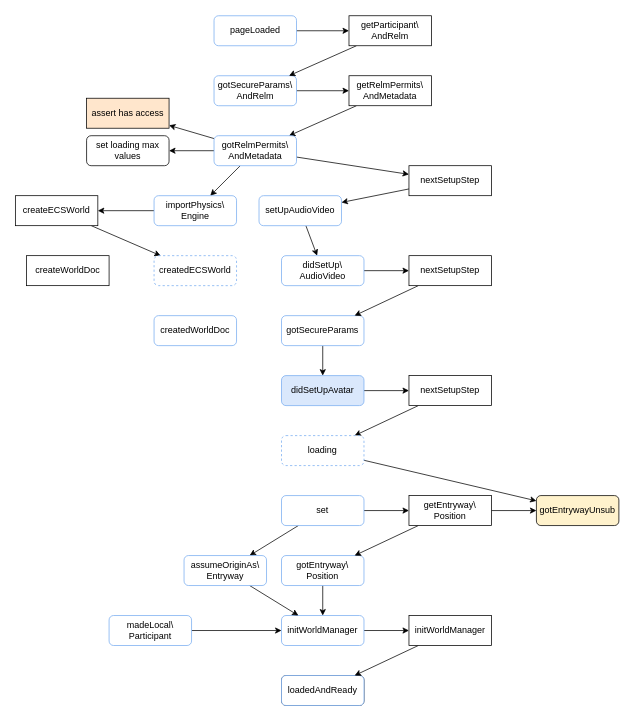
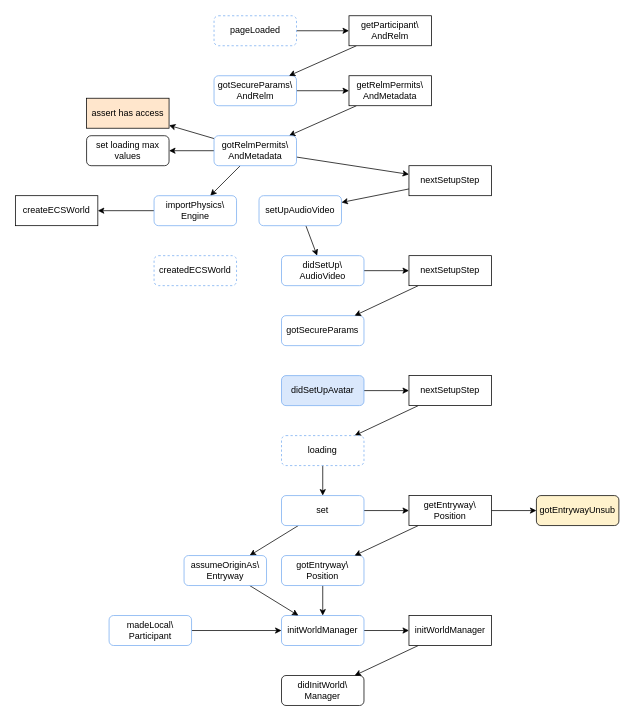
(255, 30) -> (255, 30)
(124, 239) -> none
(68, 270) -> none
(195, 330) -> none
(323, 357) -> none
(448, 480) -> (323, 477)
(323, 690) -> none
